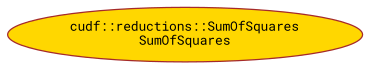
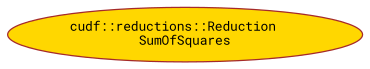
(185, 35) -> (185, 35)
